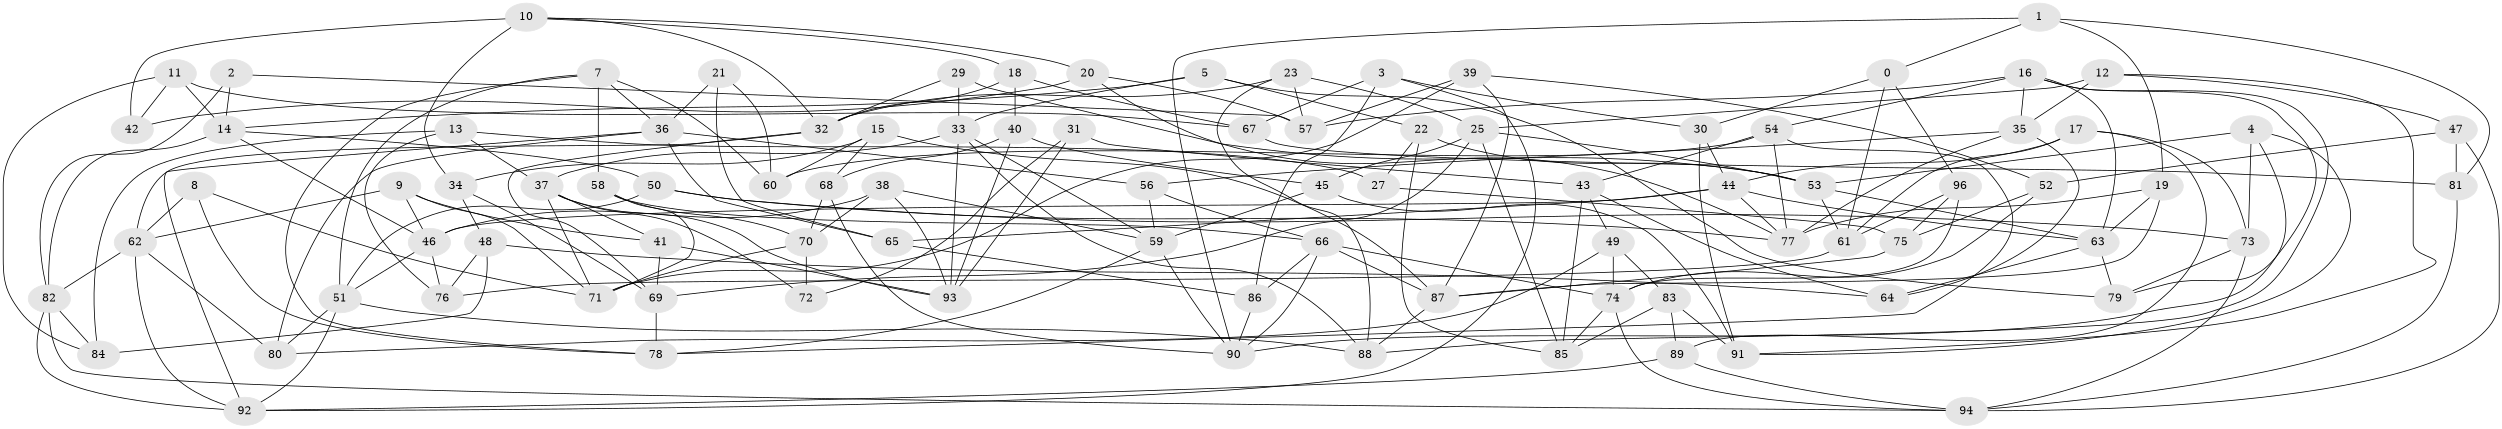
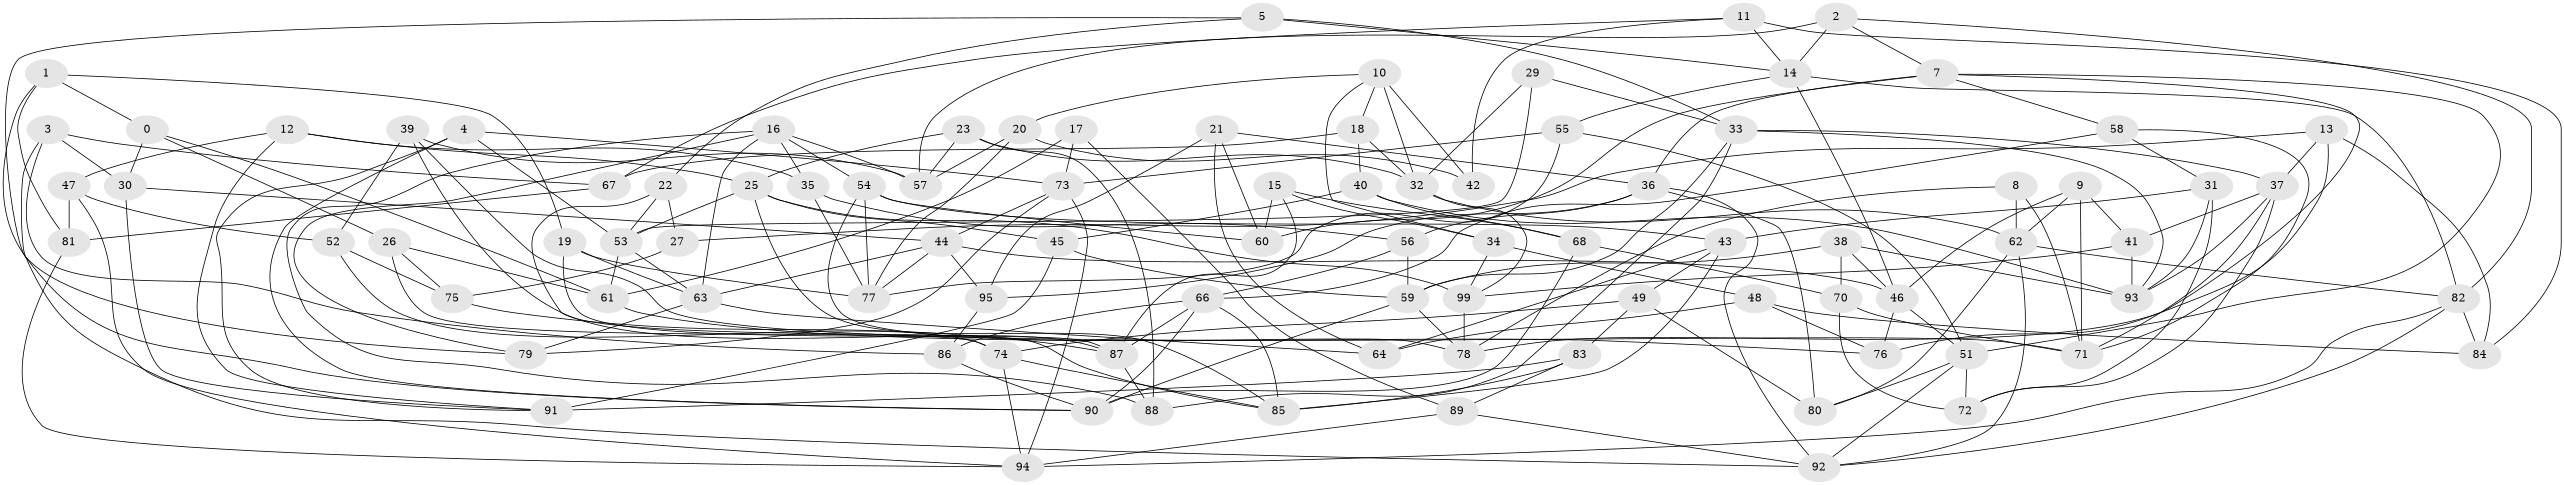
none -> (1887, 45)
(1905, 163) -> (1011, 210)
(655, 186) -> (1563, 130)
(1960, 186) -> (390, 242)
(702, 215) -> (2153, 151)
(892, 242) -> (986, 299)
(2036, 243) -> (1232, 251)
(1468, 271) -> (1255, 335)
(656, 299) -> (1464, 299)
(852, 330) -> (1966, 383)
